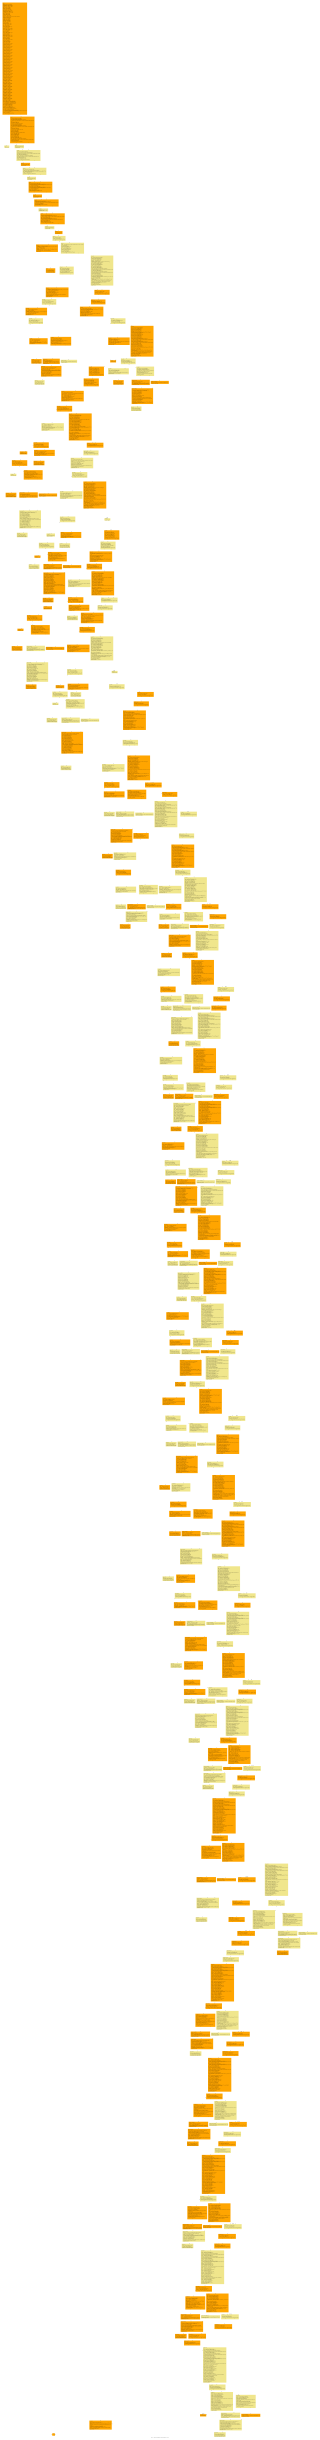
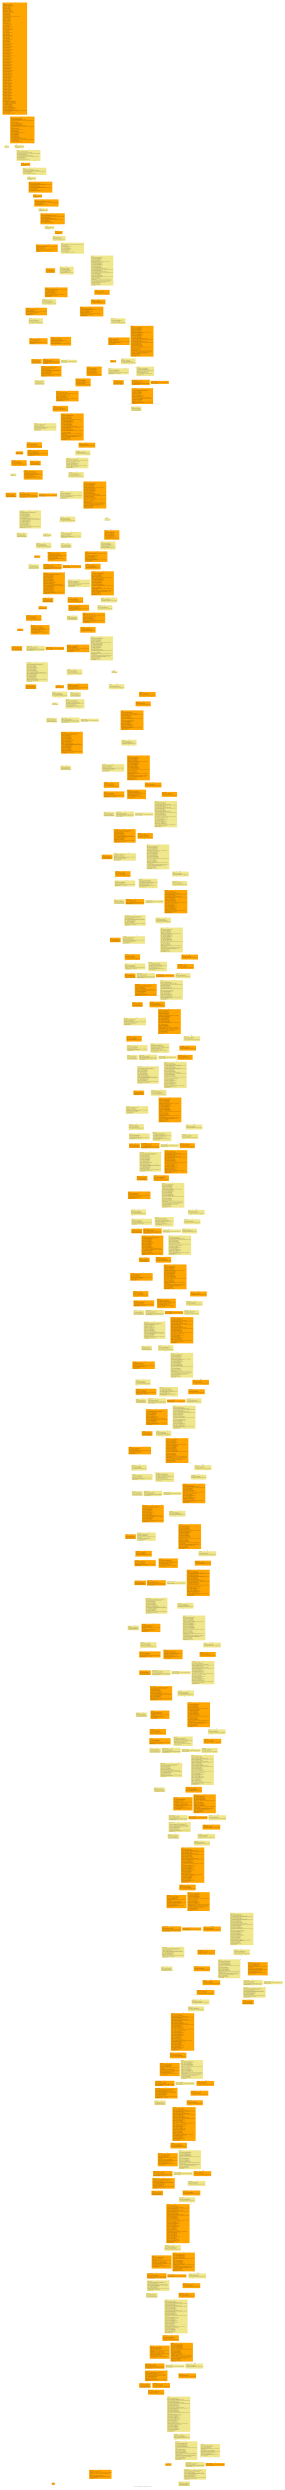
(71, 535) -> (71, 535)
none -> (158, 857)
(293, 1920) -> (258, 1969)
